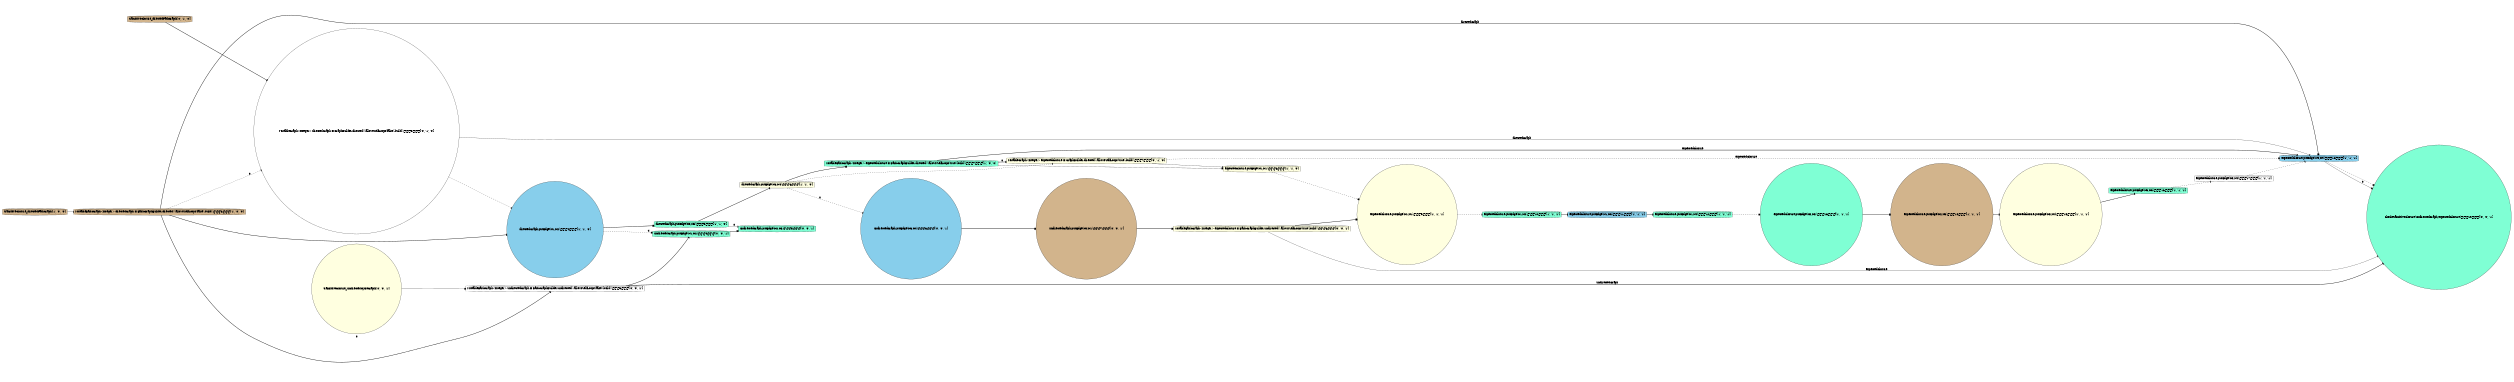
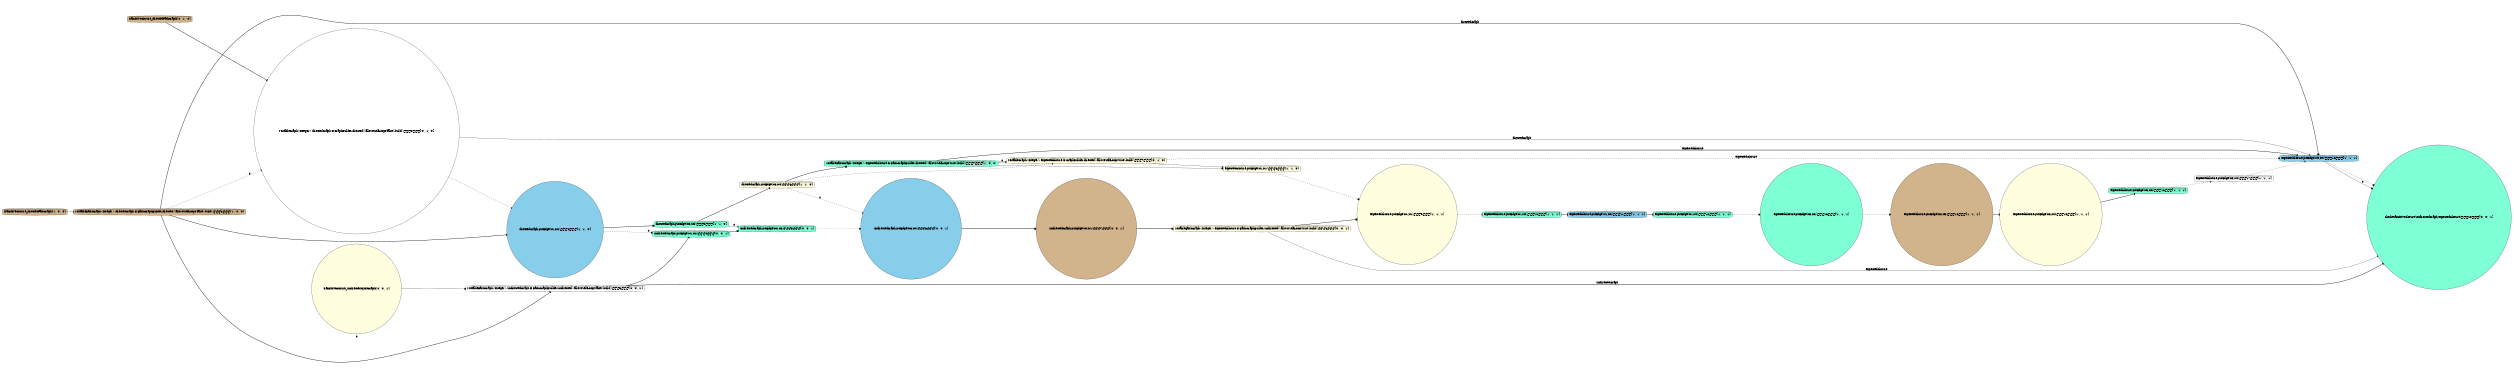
(1876, 215) -> (1876, 215)
none -> (837, 229)
